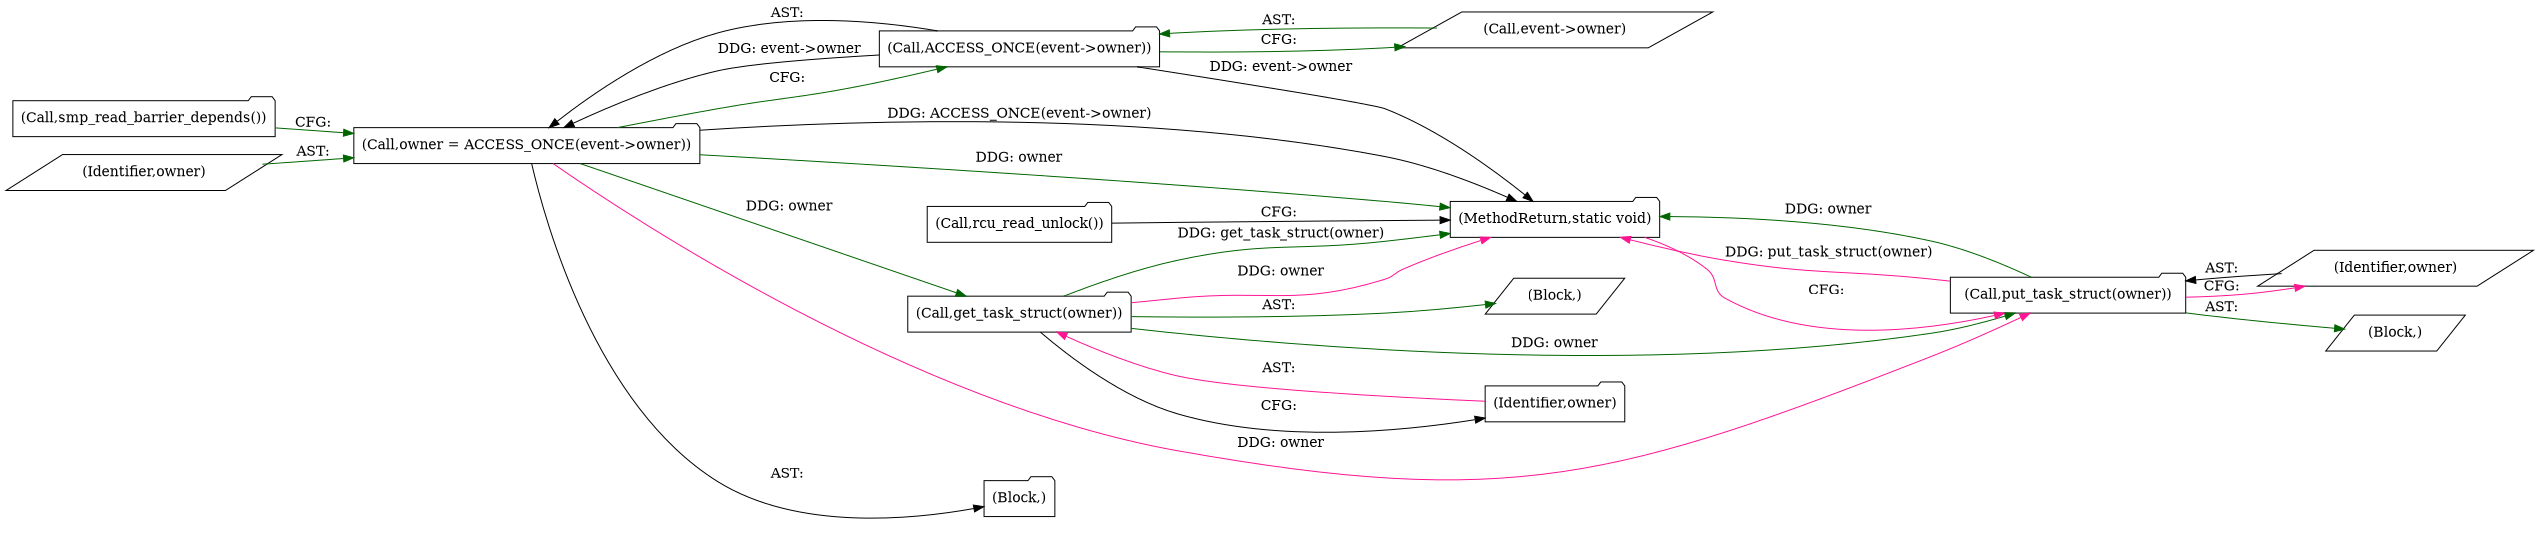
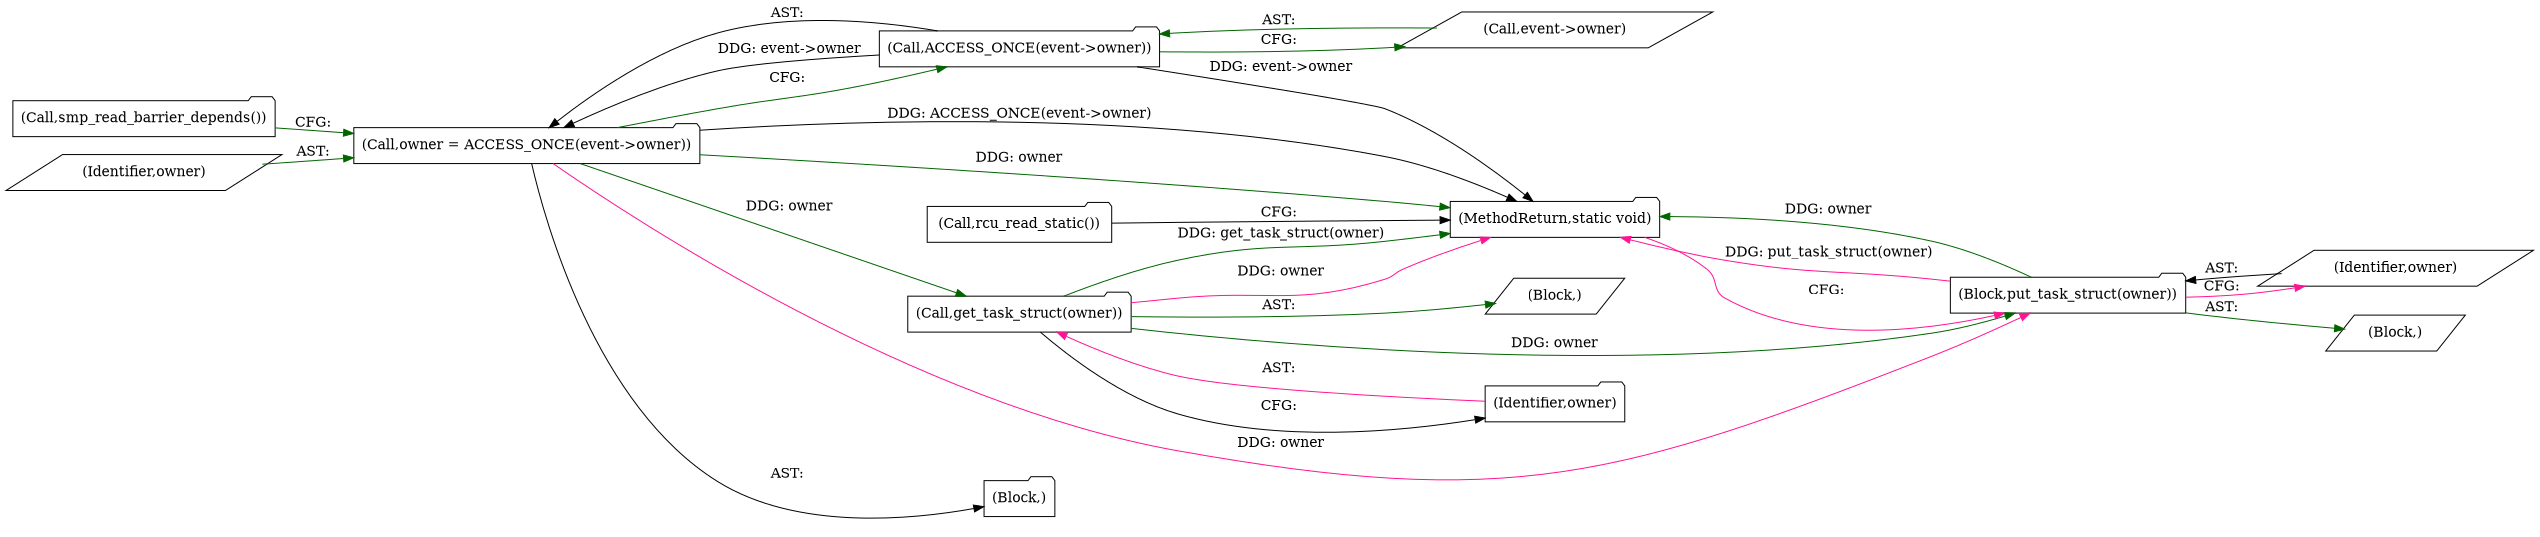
(1019, 224) -> (1019, 224)
(2068, 295) -> (2068, 295)
